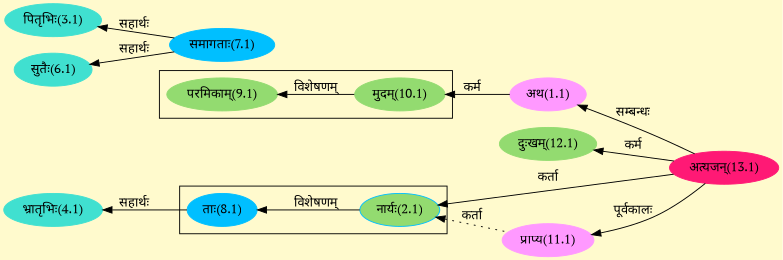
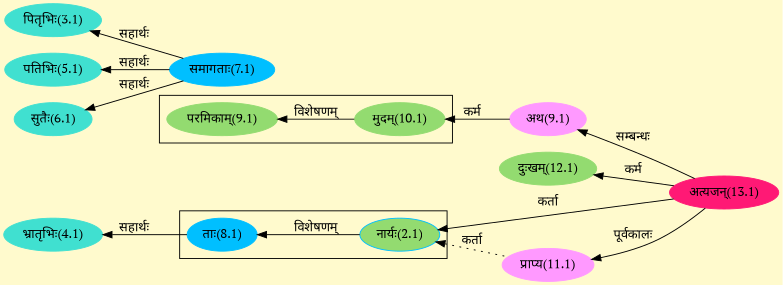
none -> (53, 70)
(548, 94) -> (548, 119)
